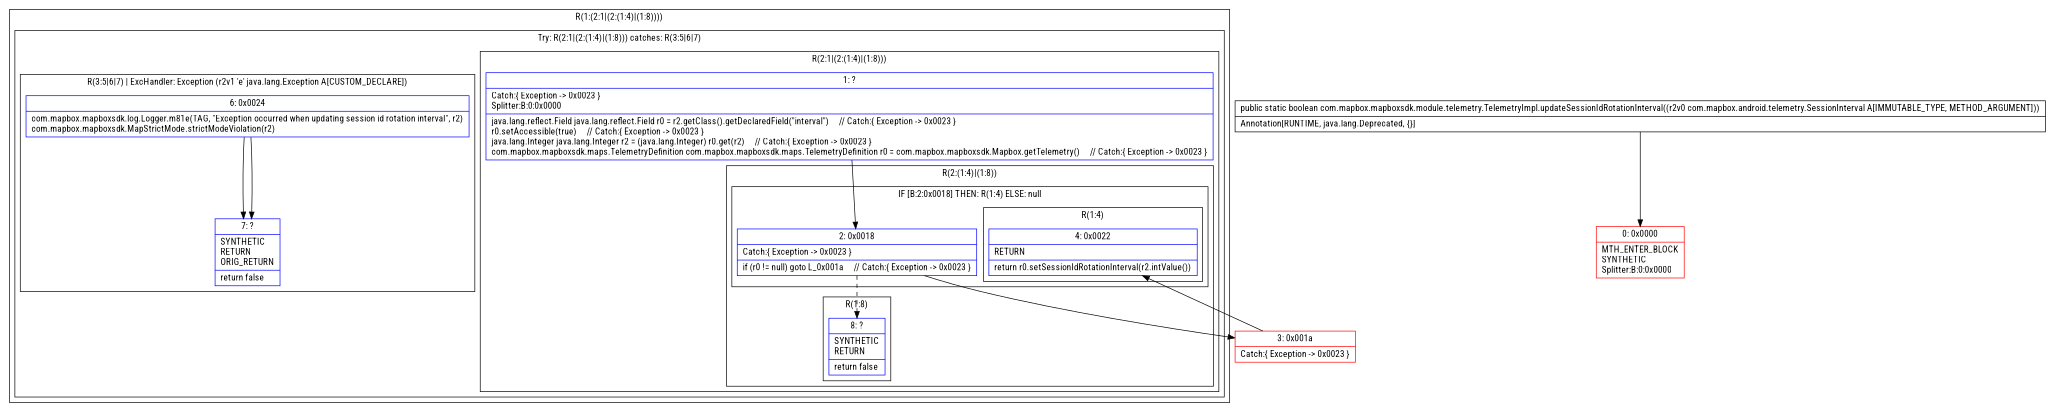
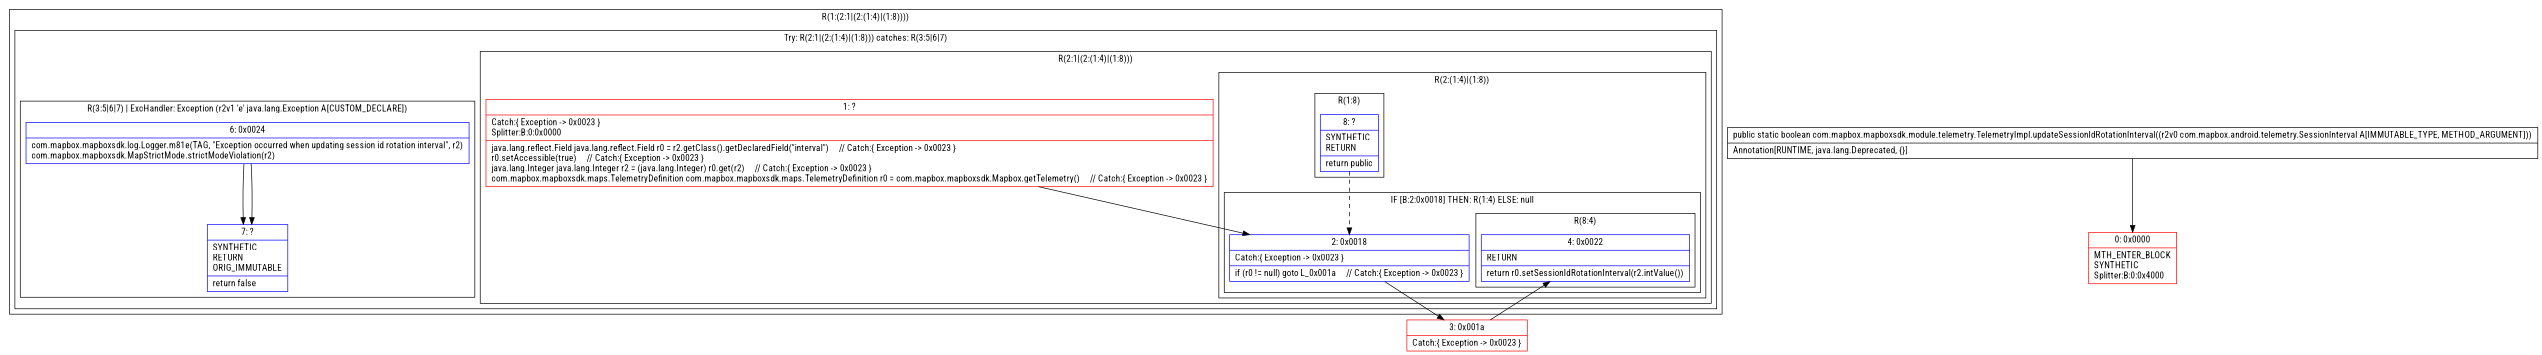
(850, 116) -> (850, 143)
(1093, 215) -> (1585, 221)
(248, 262) -> (248, 268)
(1637, 270) -> (2129, 276)
(857, 293) -> (1349, 200)
(856, 367) -> (1349, 163)
